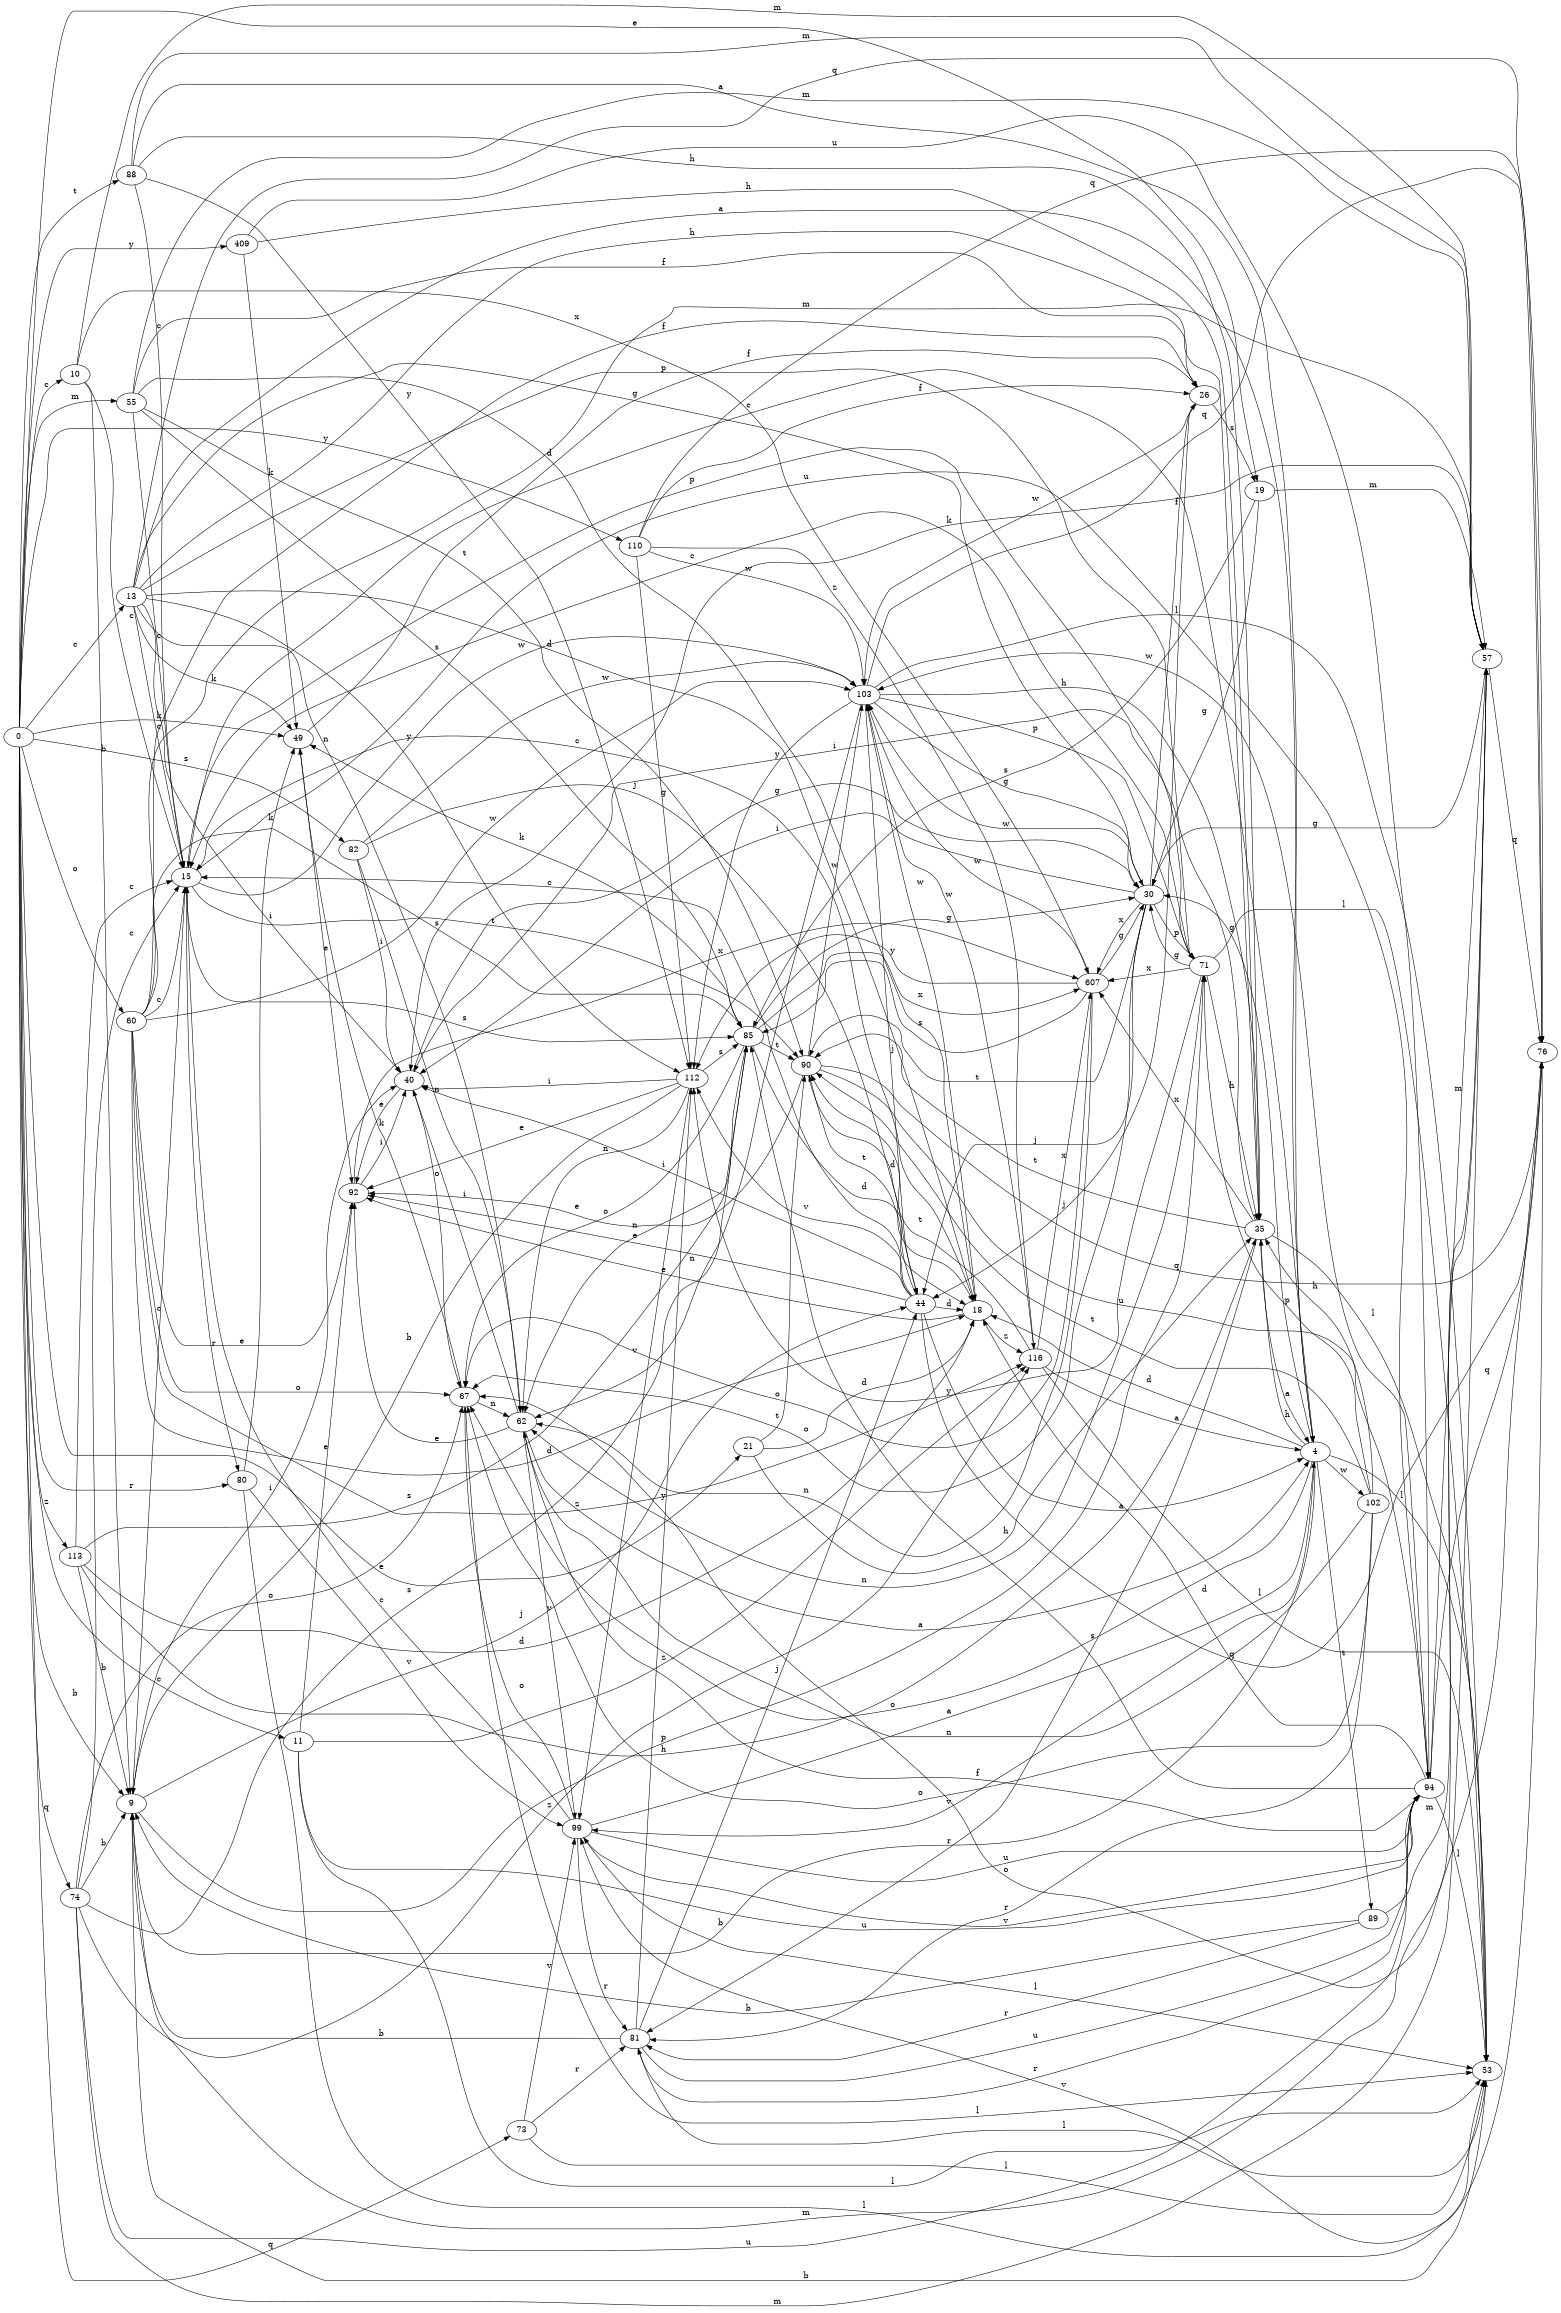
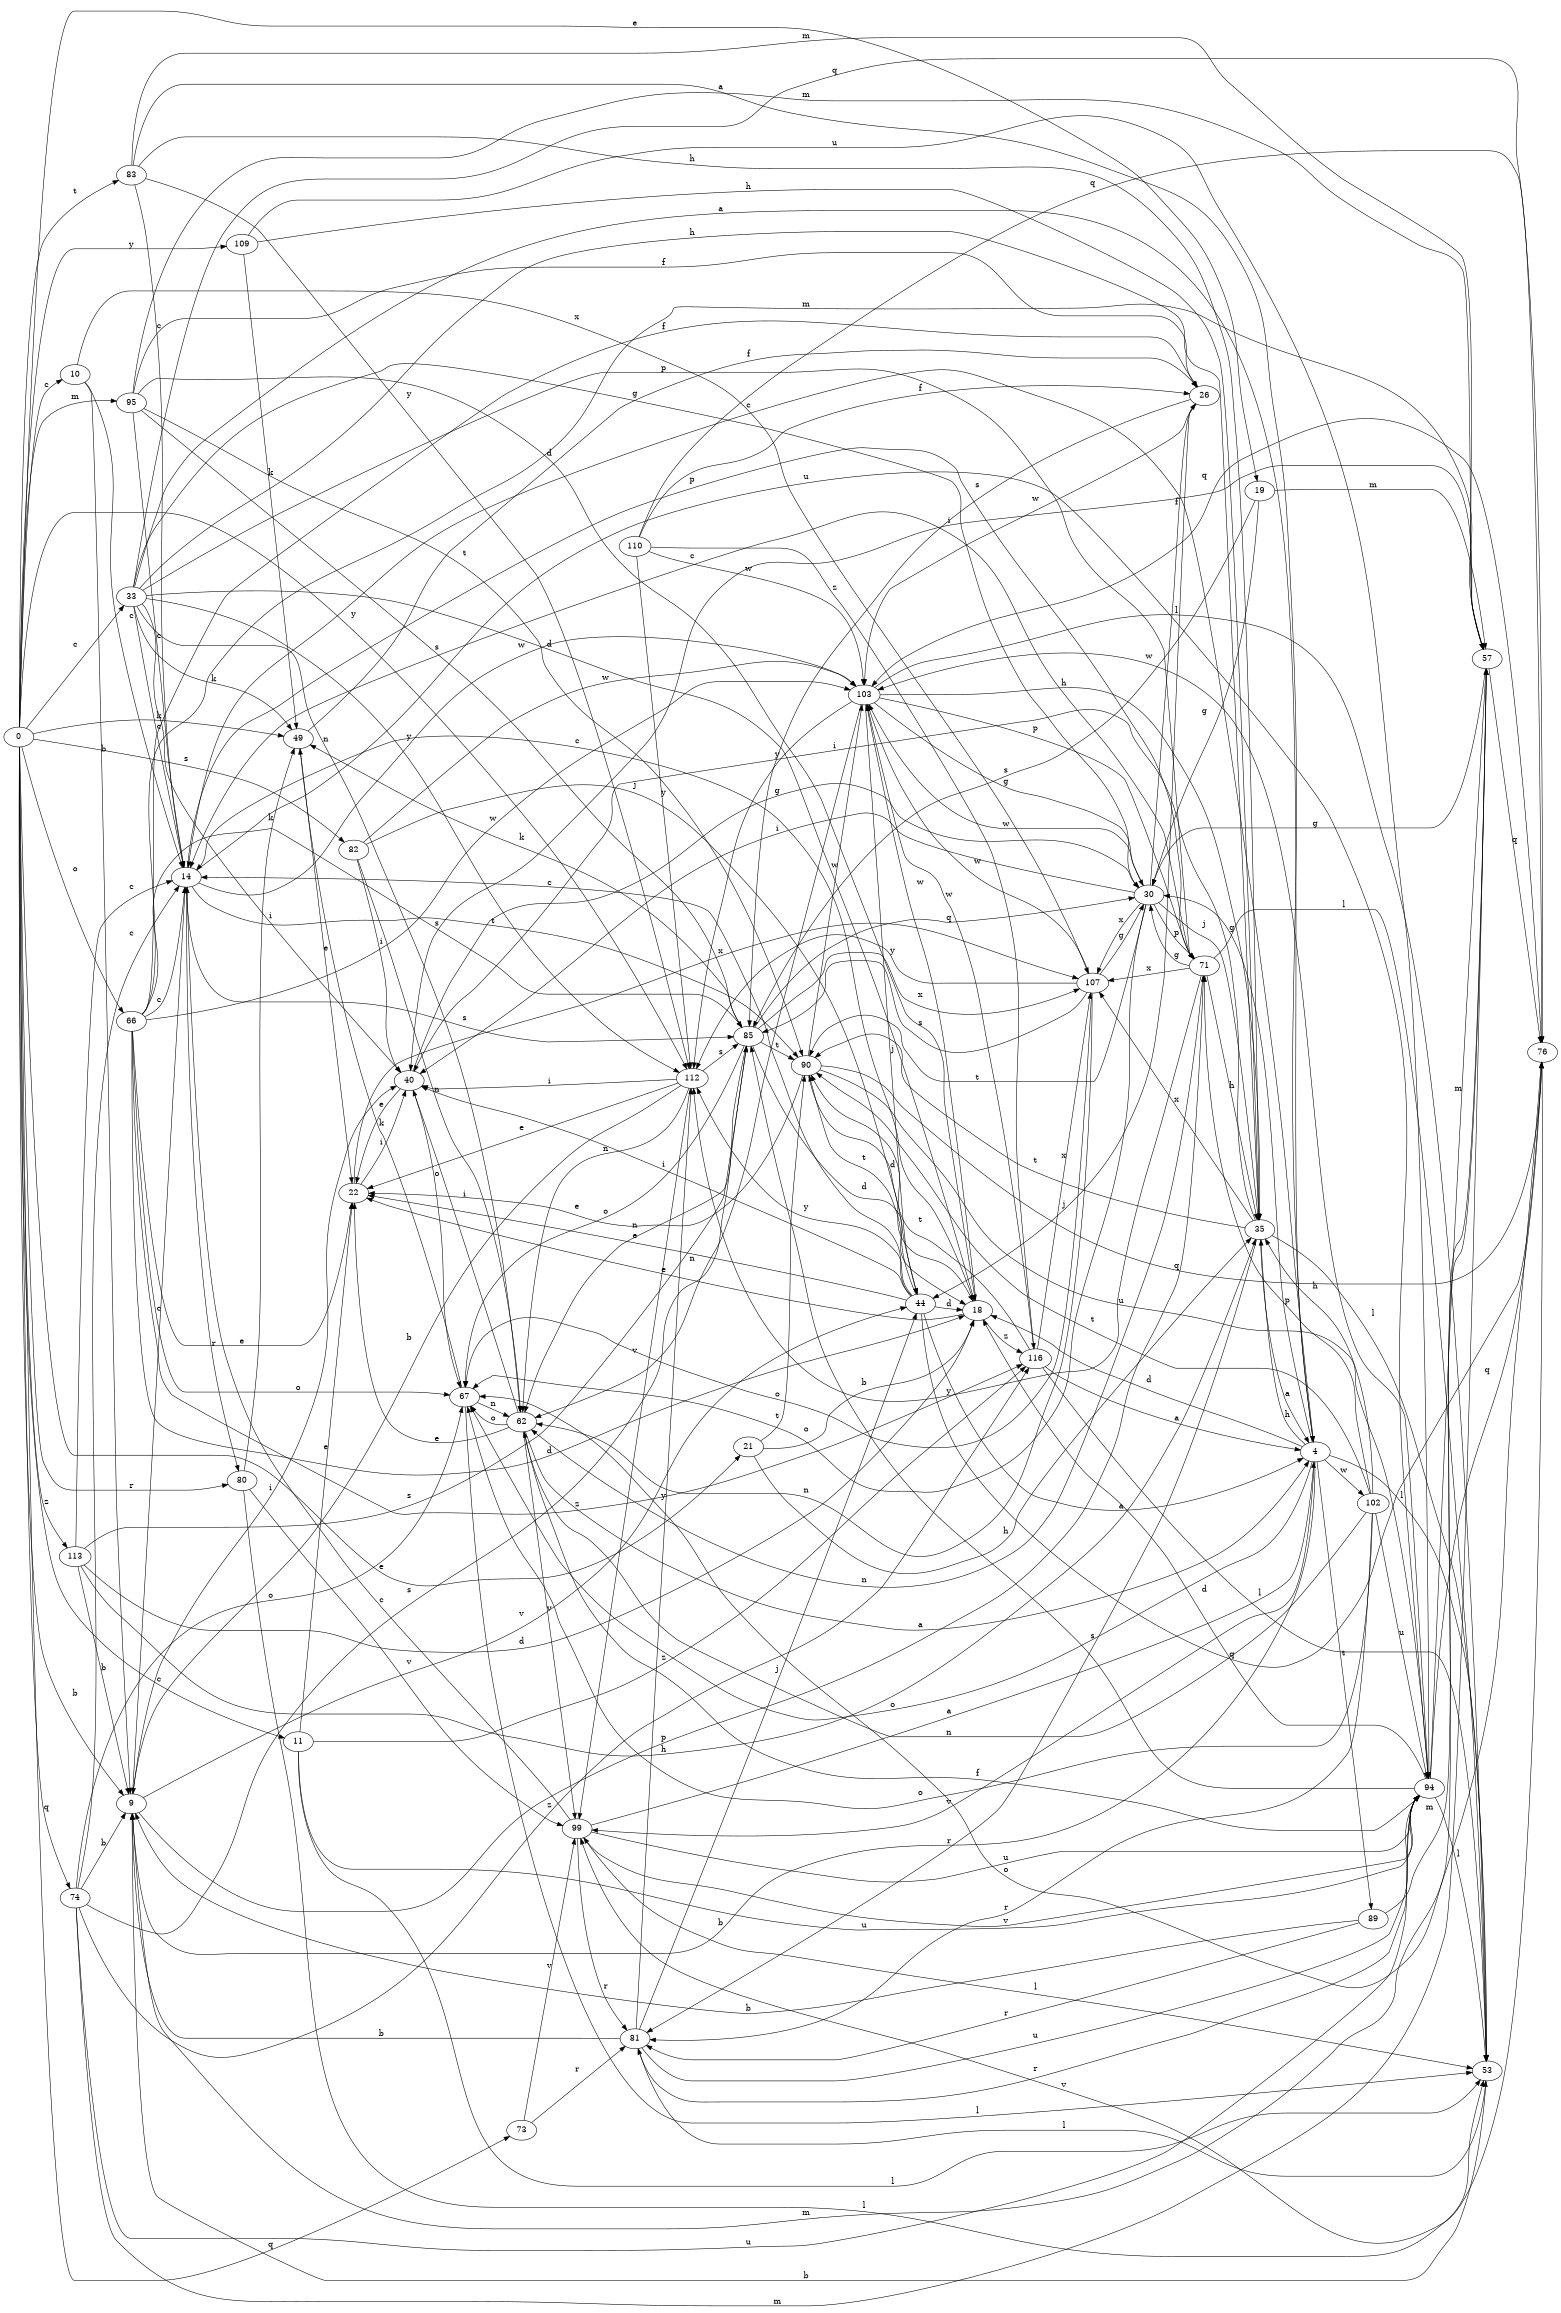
(883, 16) -> none
(1497, 171) -> (1425, 434)
(131, 175) -> (131, 175)
(242, 244) -> (242, 244)
(131, 403) -> (131, 403)
(196, 429) -> (354, 632)
(1232, 435) -> (839, 644)
(949, 521) -> (949, 521)
(131, 597) -> (131, 597)
(664, 793) -> (664, 793)
(186, 877) -> (186, 877)
(949, 918) -> (949, 918)
(1093, 983) -> (1093, 983)
(131, 1021) -> (131, 1021)
(1100, 1142) -> (1233, 1009)
(354, 1193) -> (354, 1193)
(806, 1207) -> (806, 1207)
(864, 1383) -> (864, 1383)
(522, 1614) -> (522, 1614)
(488, 1625) -> (489, 1422)
none -> (1401, 1643)
(1049, 2177) -> none
